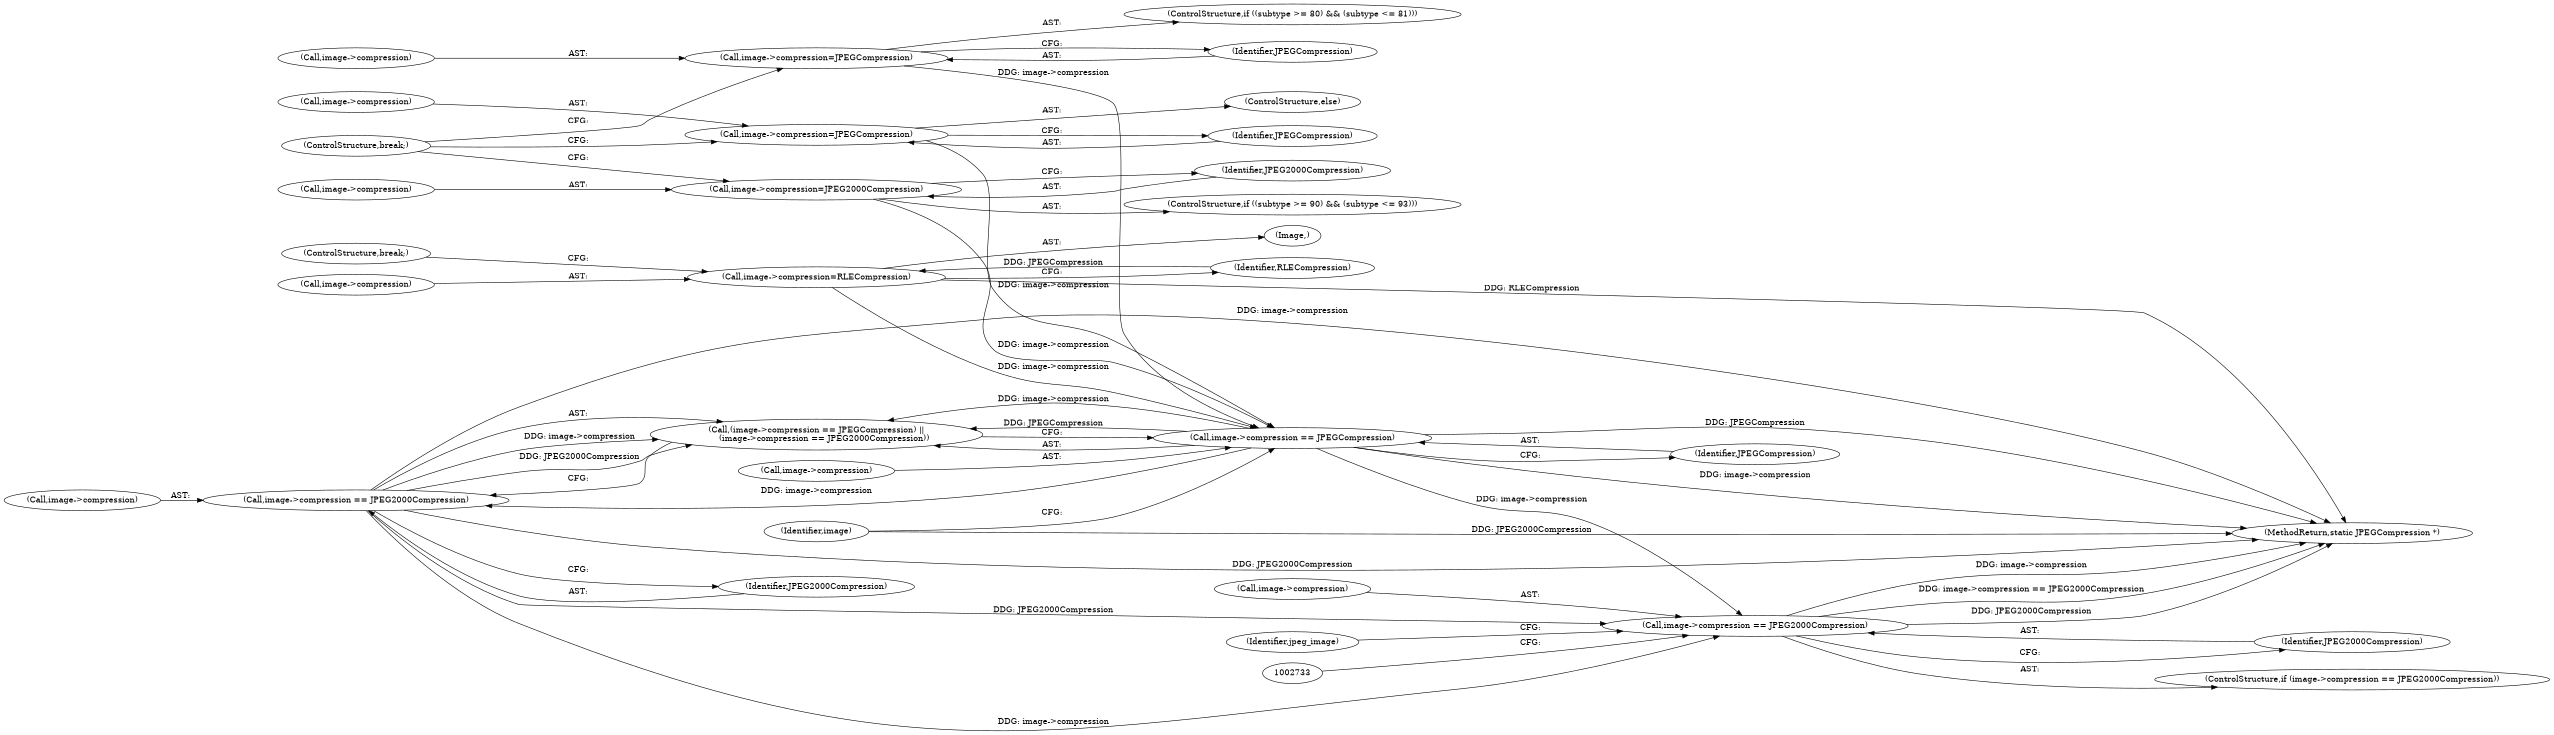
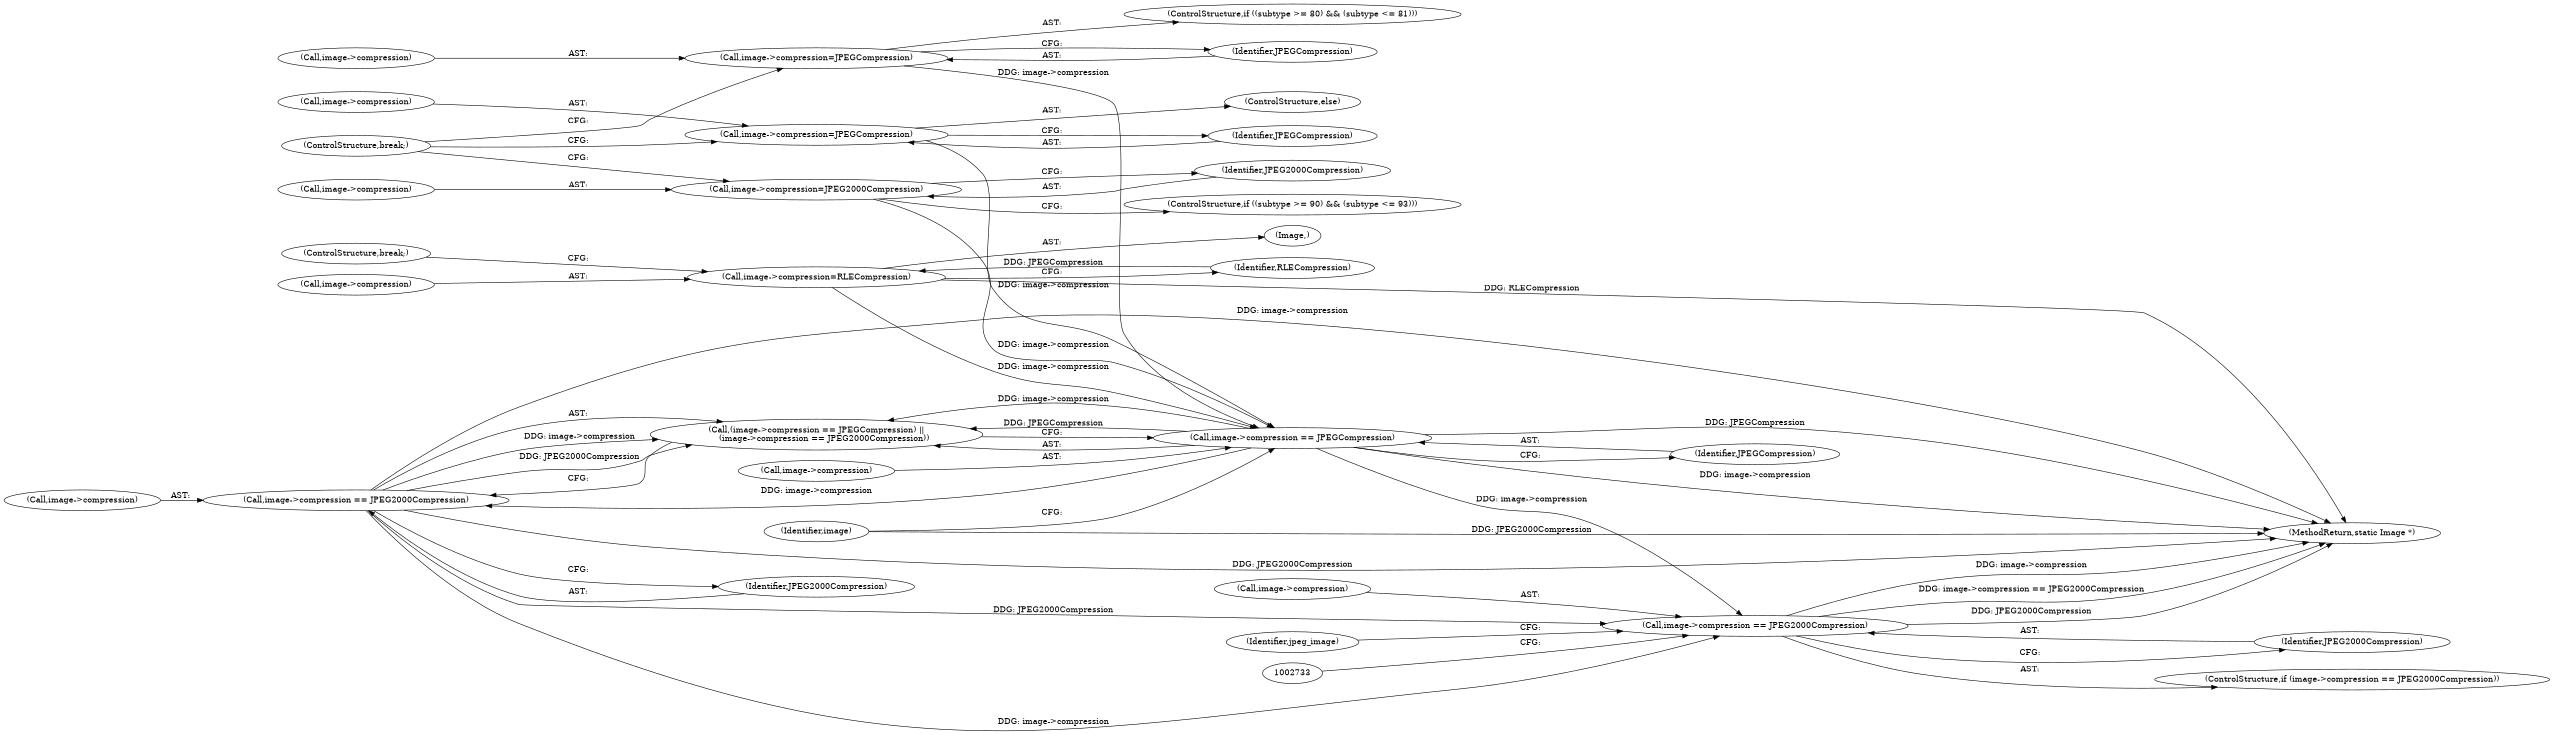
(1053, 207) -> (1053, 207)
(2352, 533) -> (2352, 533)
